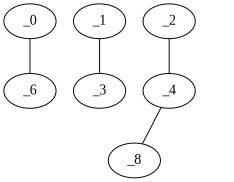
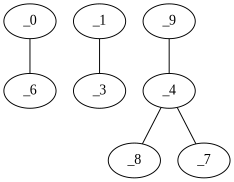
(169, 21) -> (169, 21)
none -> (204, 160)
